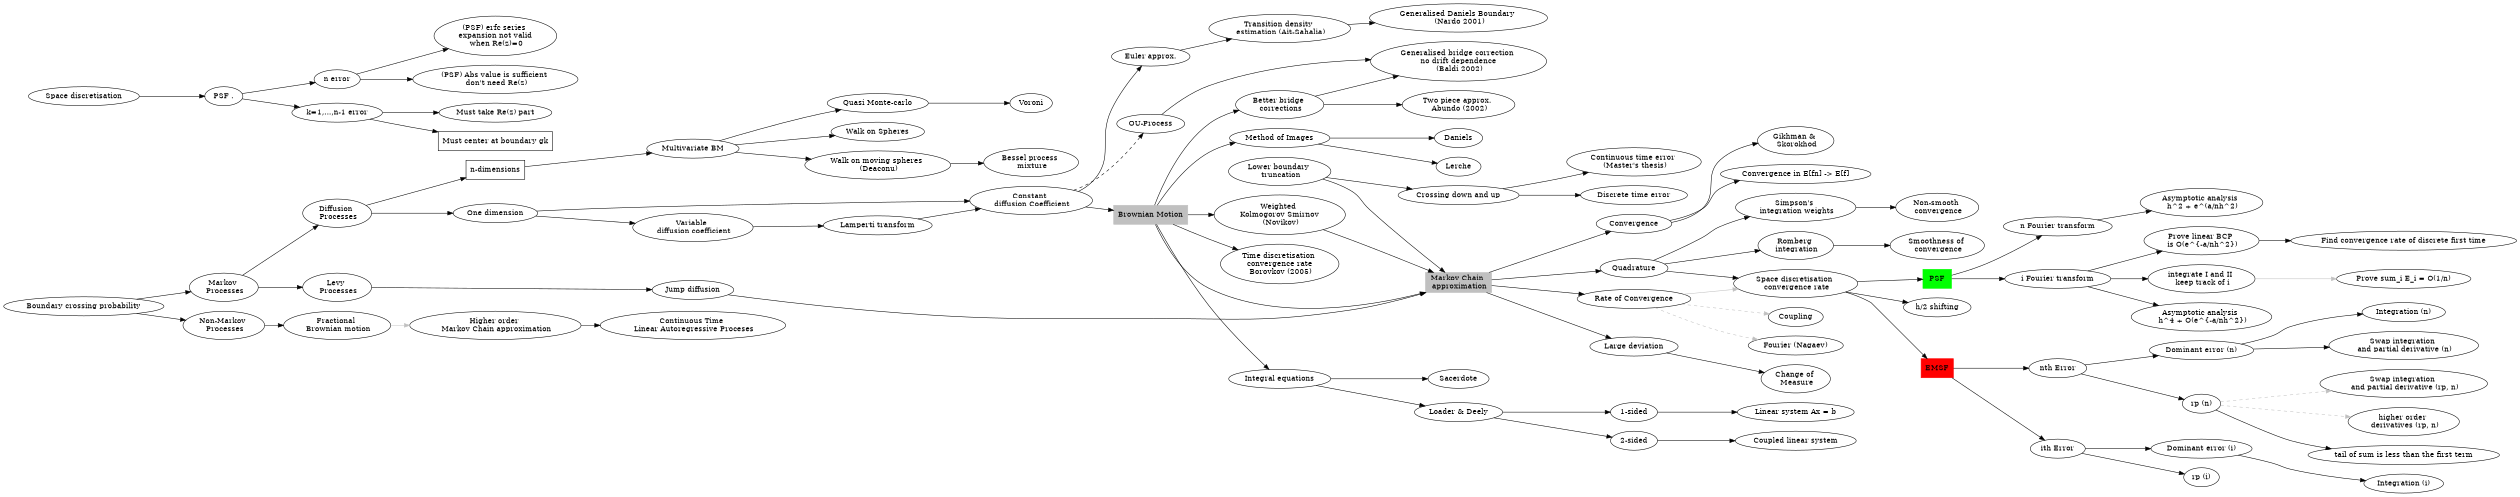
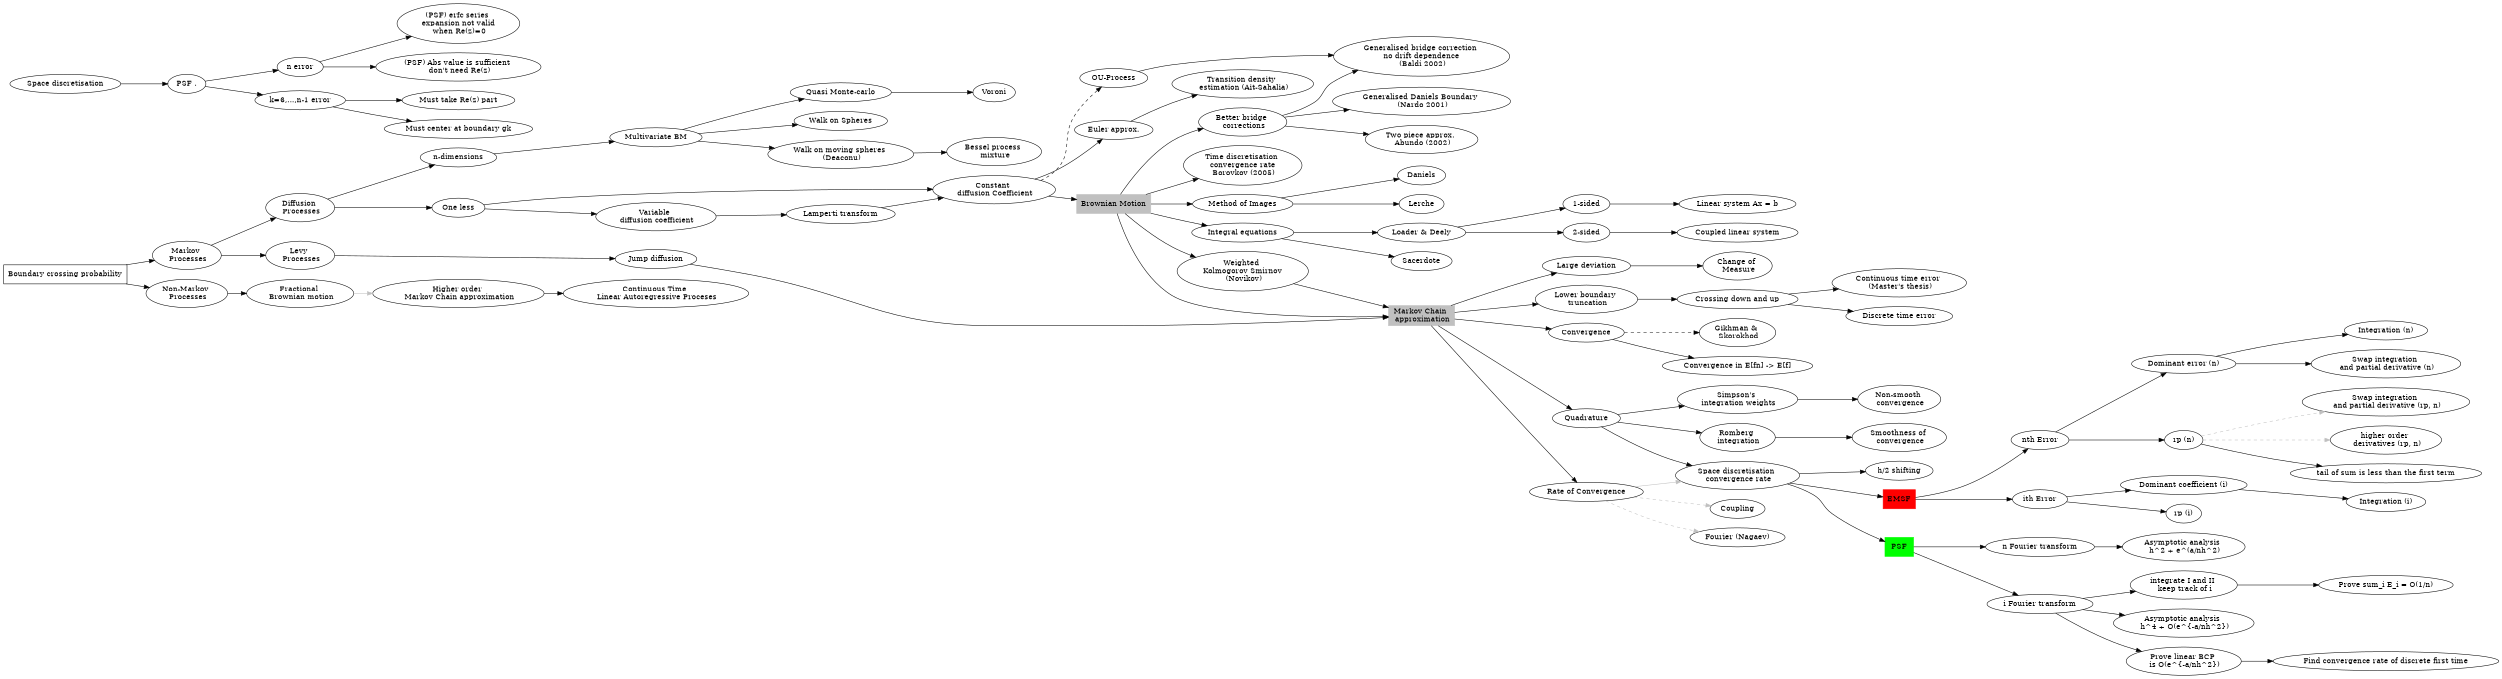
(1359, 24) -> (1314, 114)
(337, 113) -> (300, 100)
(495, 141) -> (458, 129)
(495, 170) -> (458, 157)
(1711, 183) -> (1659, 333)
(495, 213) -> (458, 208)
(1383, 221) -> (1494, 308)
(2293, 279) -> (2275, 585)
(84, 306) -> (65, 274)
(2201, 449) -> (2184, 485)
